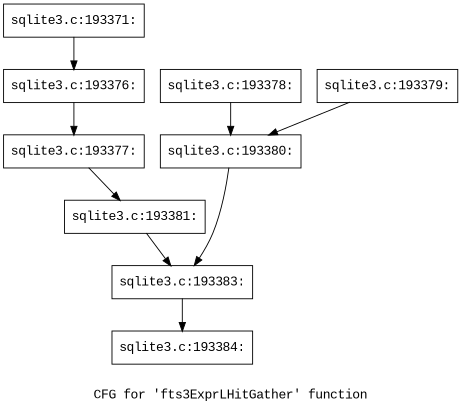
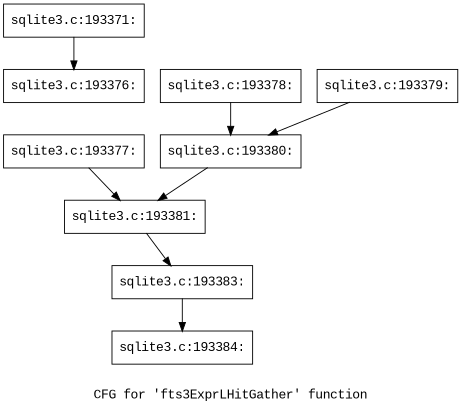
(74, 114) -> none
(219, 215) -> (187, 181)
